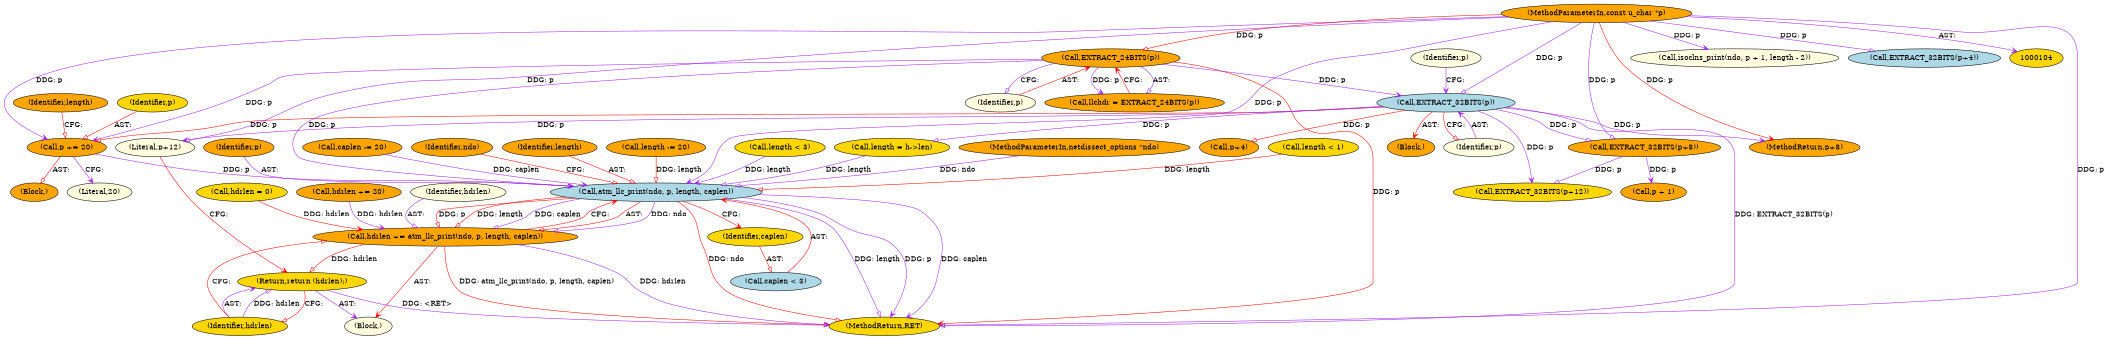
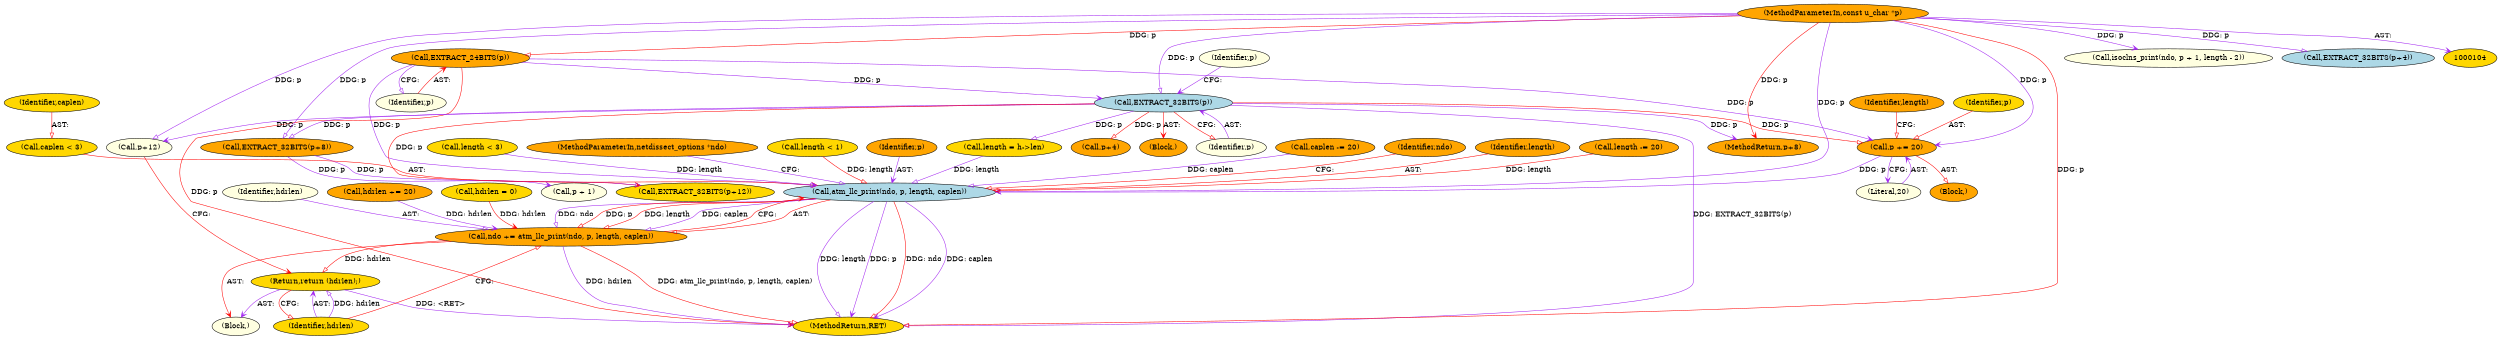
(1135, 103) -> none
(1516, 135) -> (605, 116)
(155, 147) -> (139, 147)
(958, 170) -> (792, 170)
(483, 172) -> (1132, 172)
none -> (1910, 174)
(1654, 192) -> (574, 192)
(710, 212) -> none
(445, 237) -> (561, 237)
(776, 282) -> (52, 147)
(1828, 306) -> (1673, 311)
